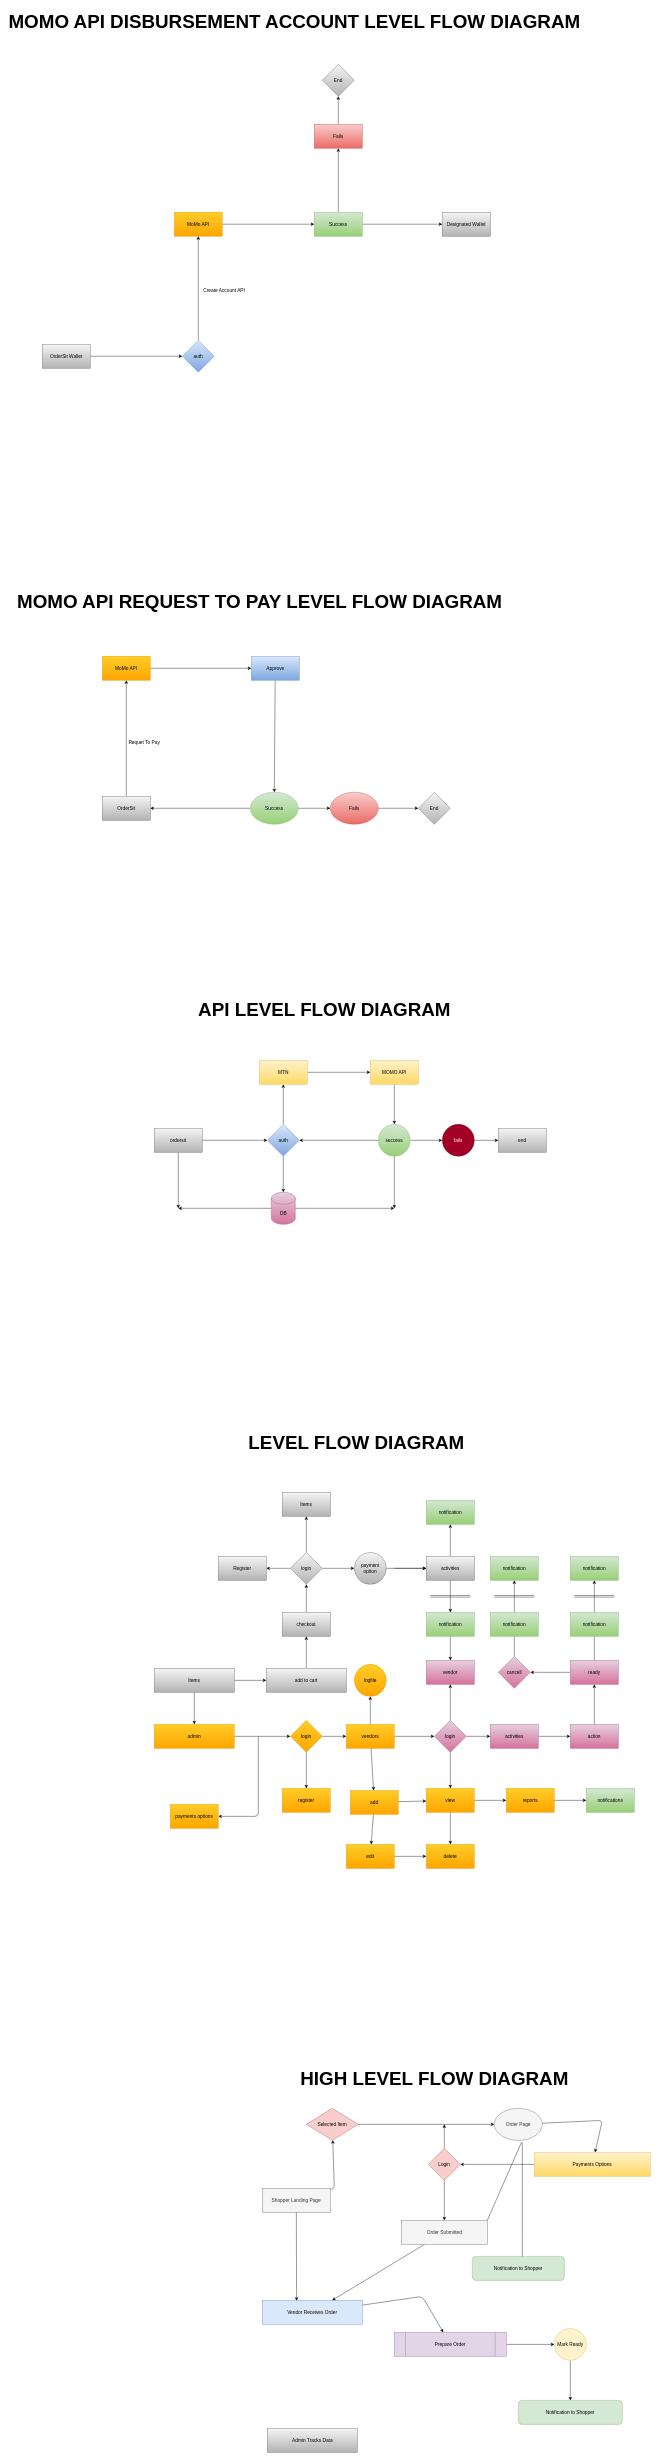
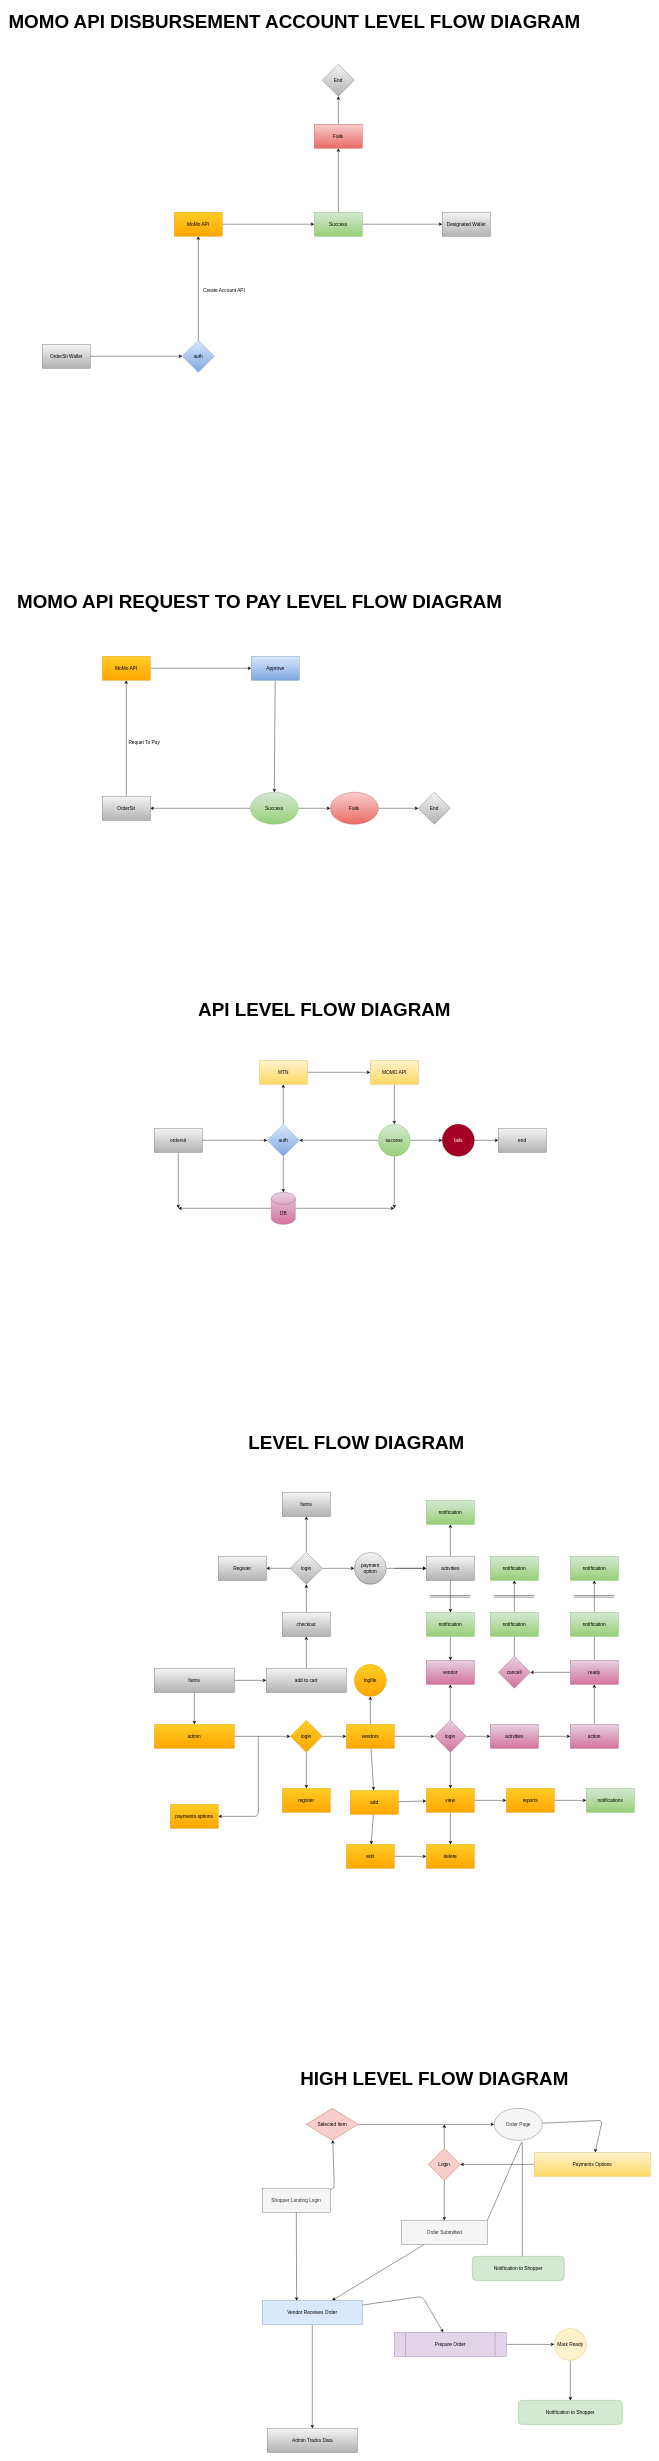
(296, 2200) -> (296, 2200)
none -> (312, 2424)
